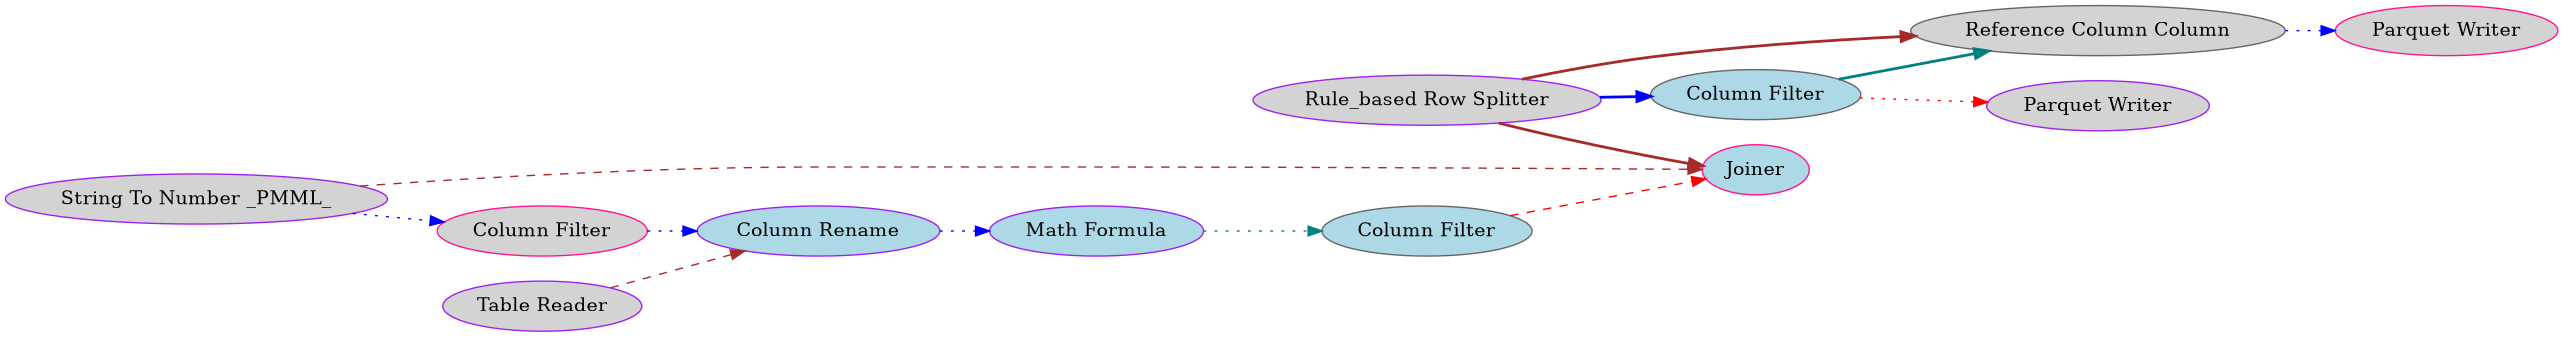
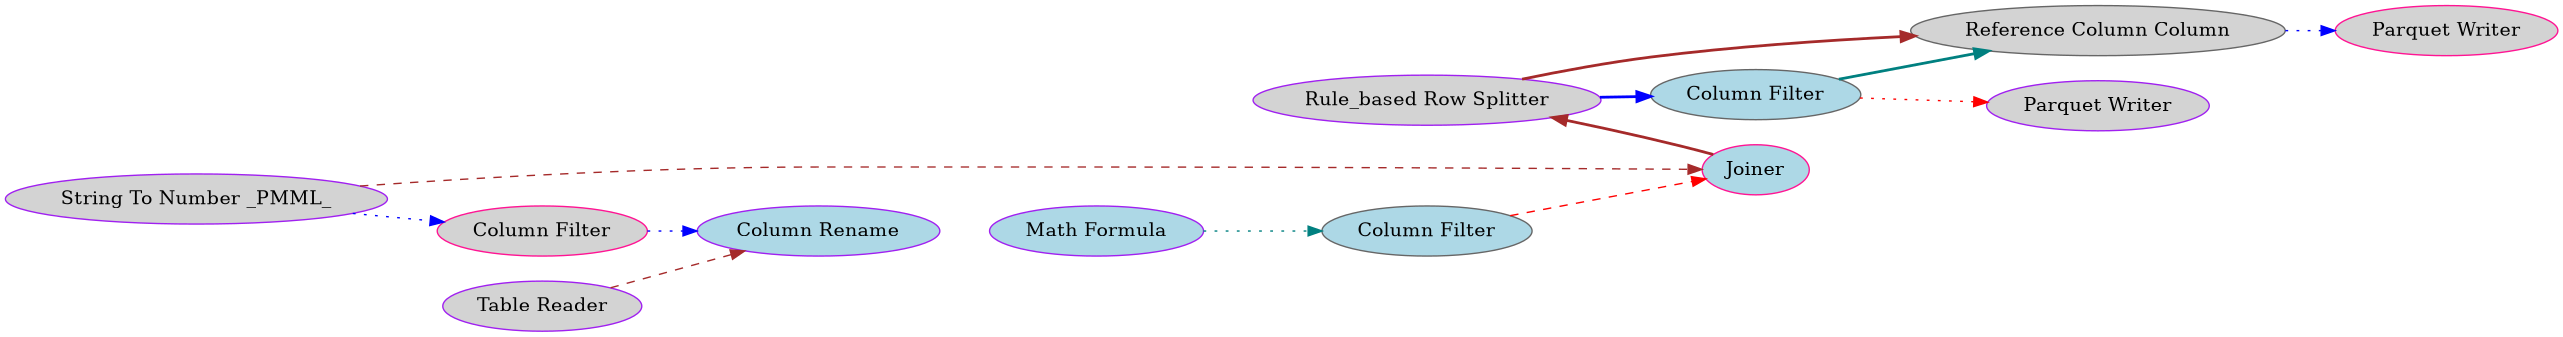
(1593, 145) -> (1640, 136)
(958, 231) -> none
